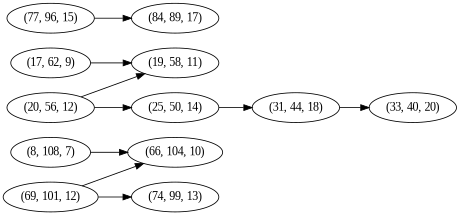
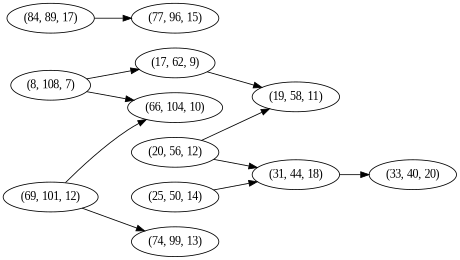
(109, 18) -> (109, 18)
none -> (109, 75)
(109, 108) -> (231, 163)
